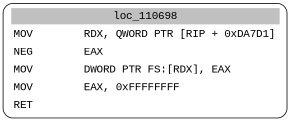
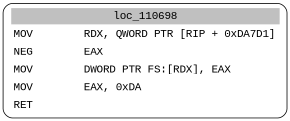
(97, 87) -> (78, 87)
